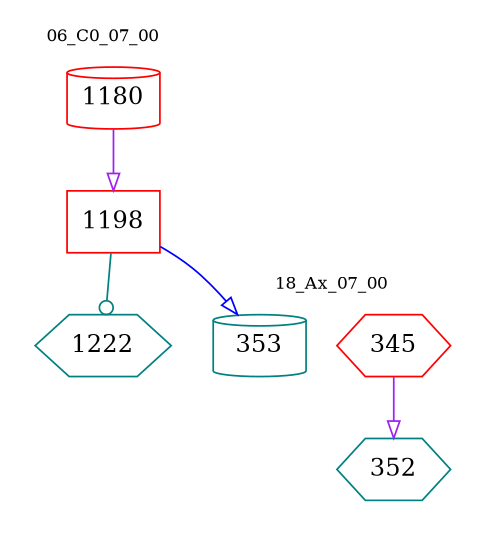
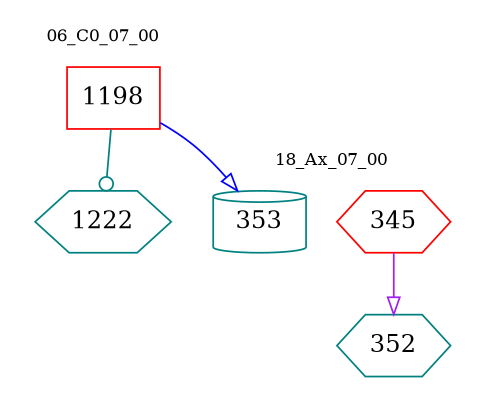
(113, 98) -> none
